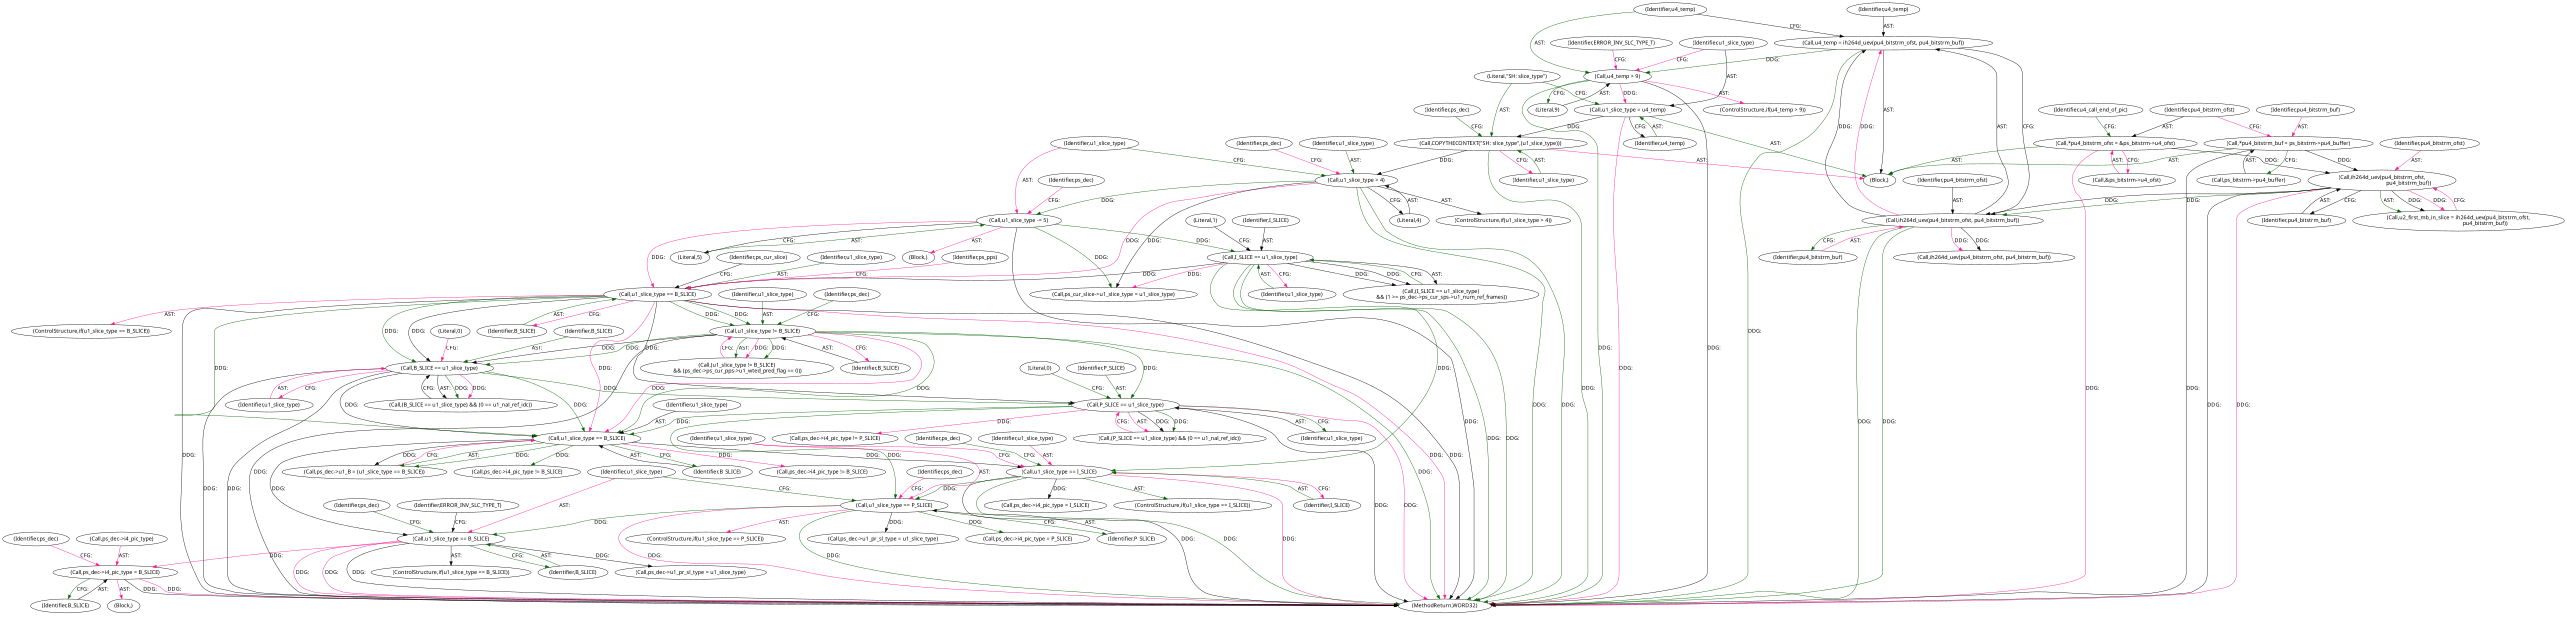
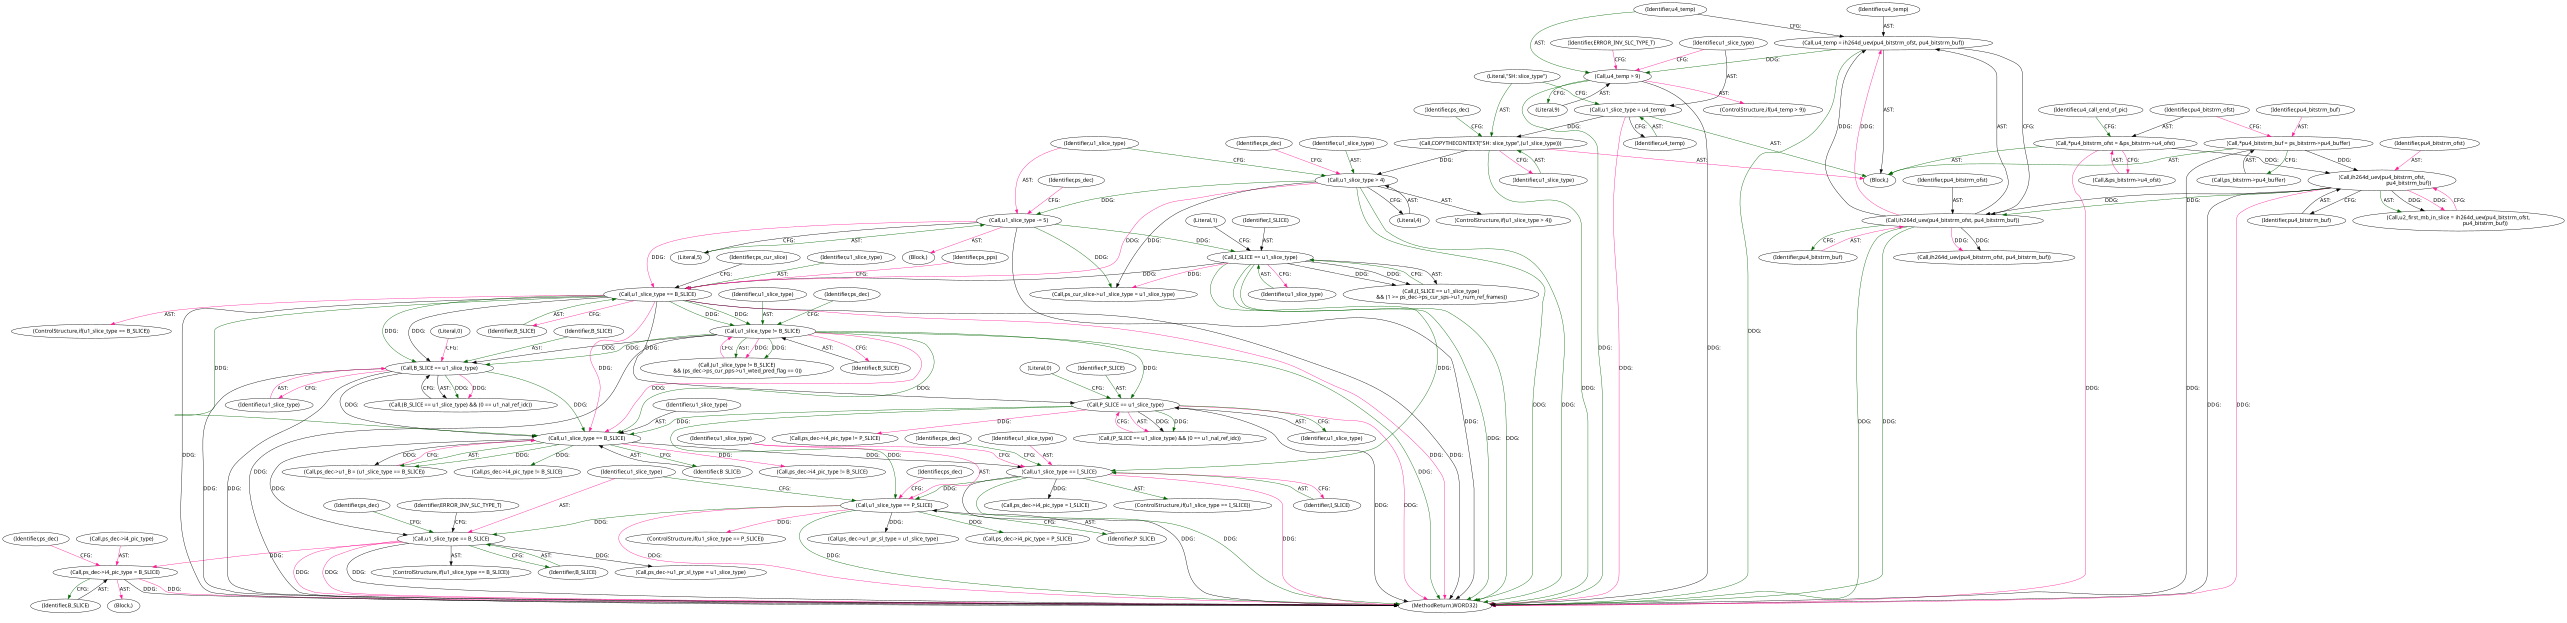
(1622, 91) -> none
(774, 398) -> none
(785, 522) -> (785, 522)
